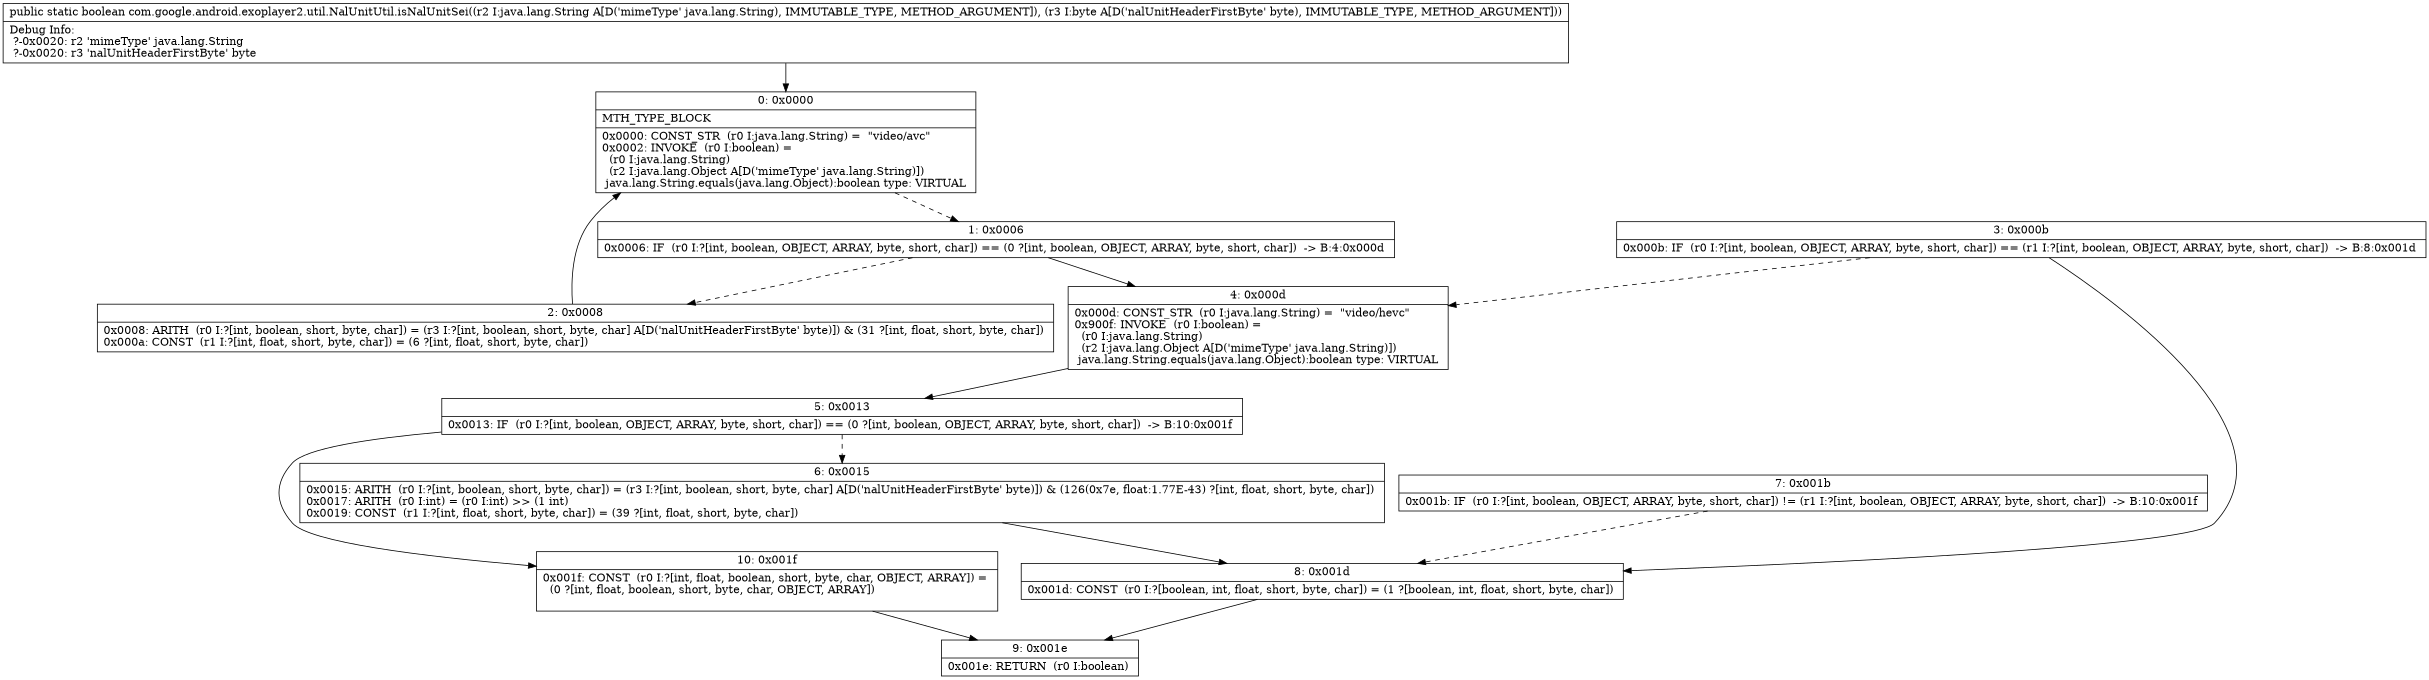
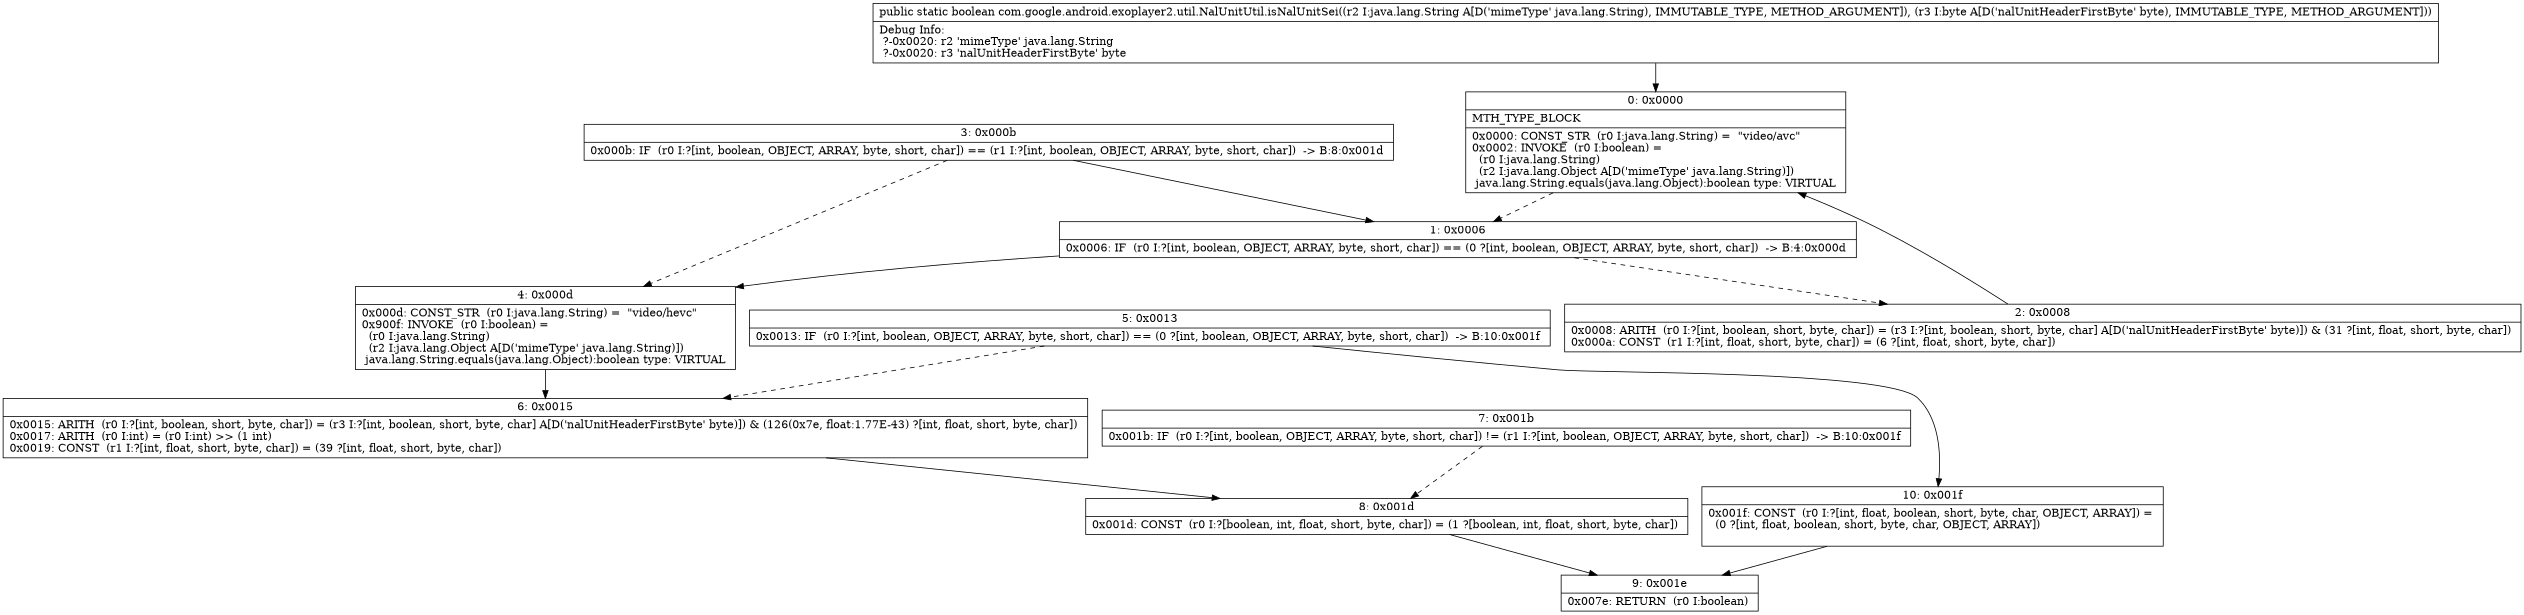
(1000, 383) -> (545, 380)
(2099, 544) -> (1219, 190)
(1040, 667) -> (1660, 602)
